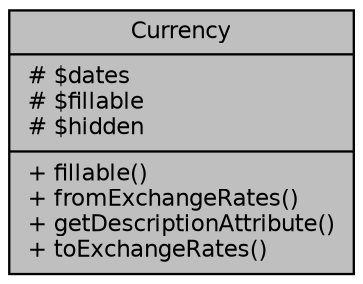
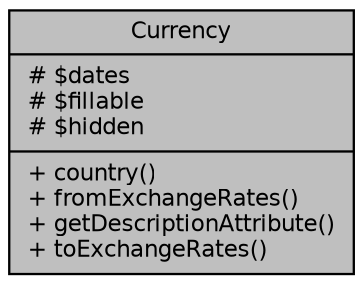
(88, 173) -> (92, 173)
